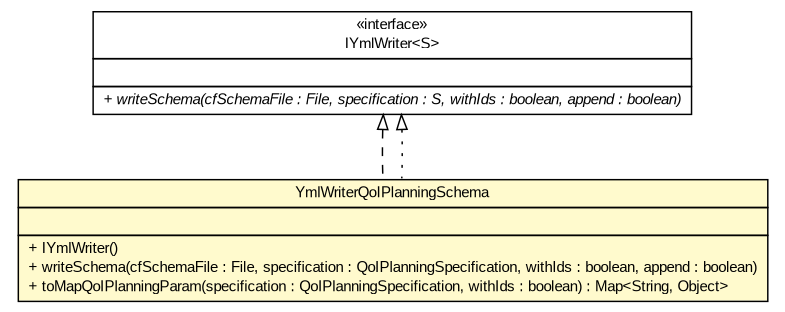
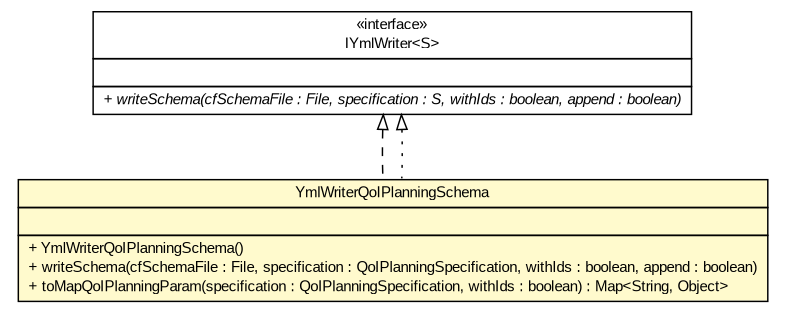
(73, 249) -> (136, 249)
